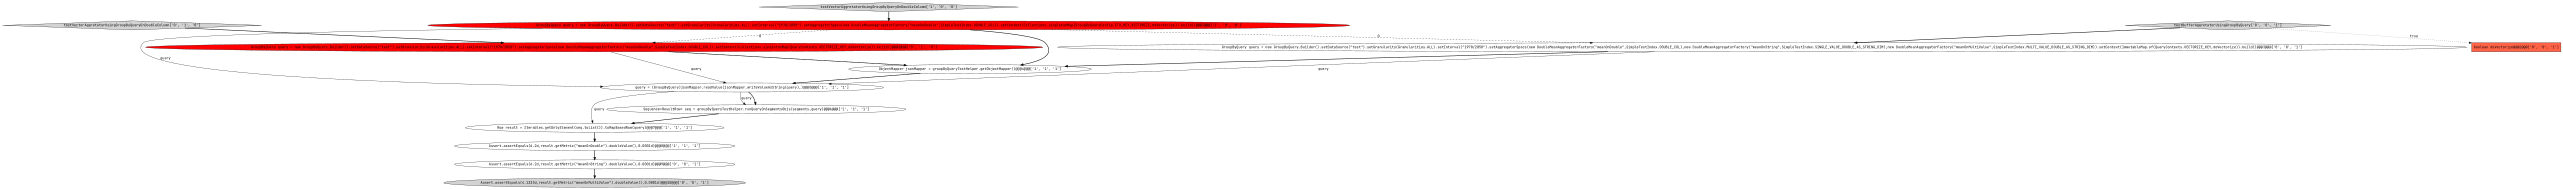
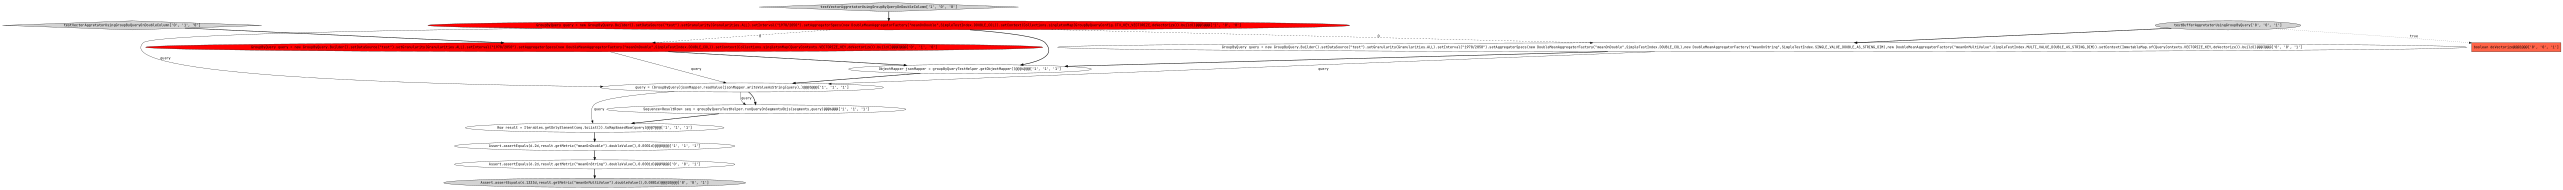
(2228, 25) -> (2228, 25)
